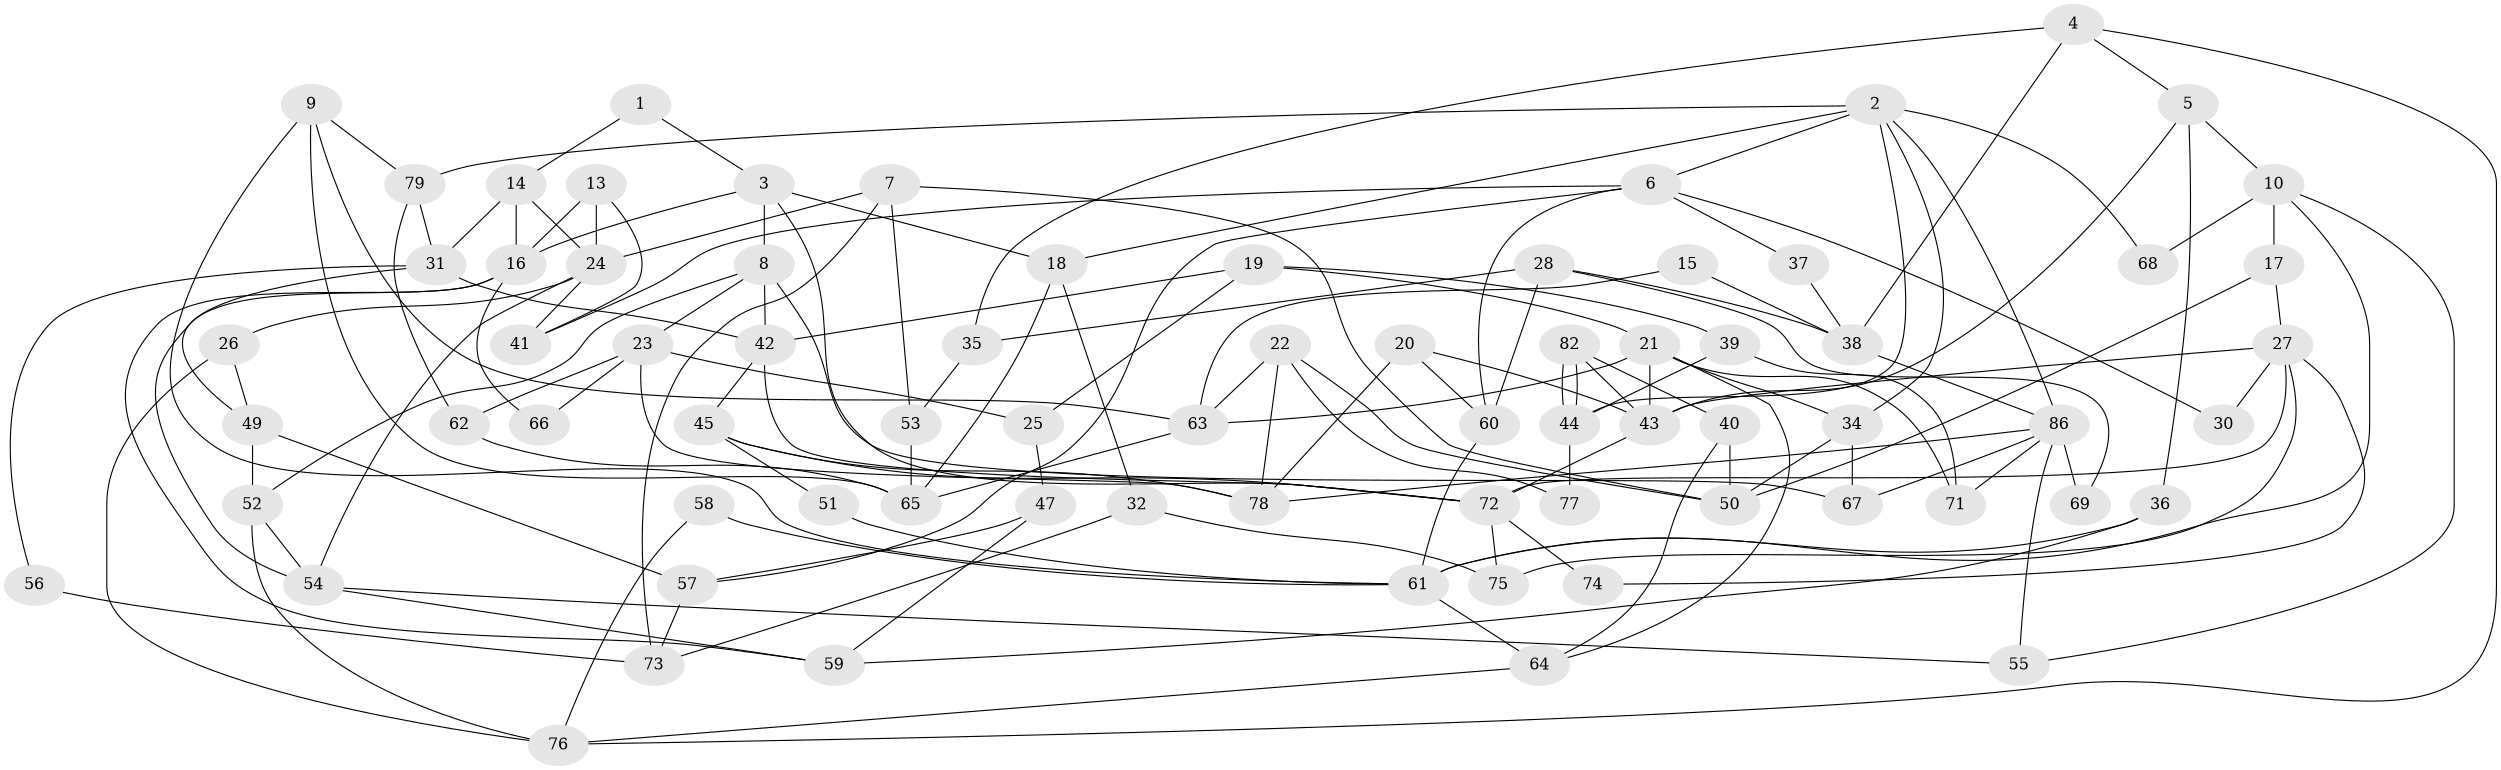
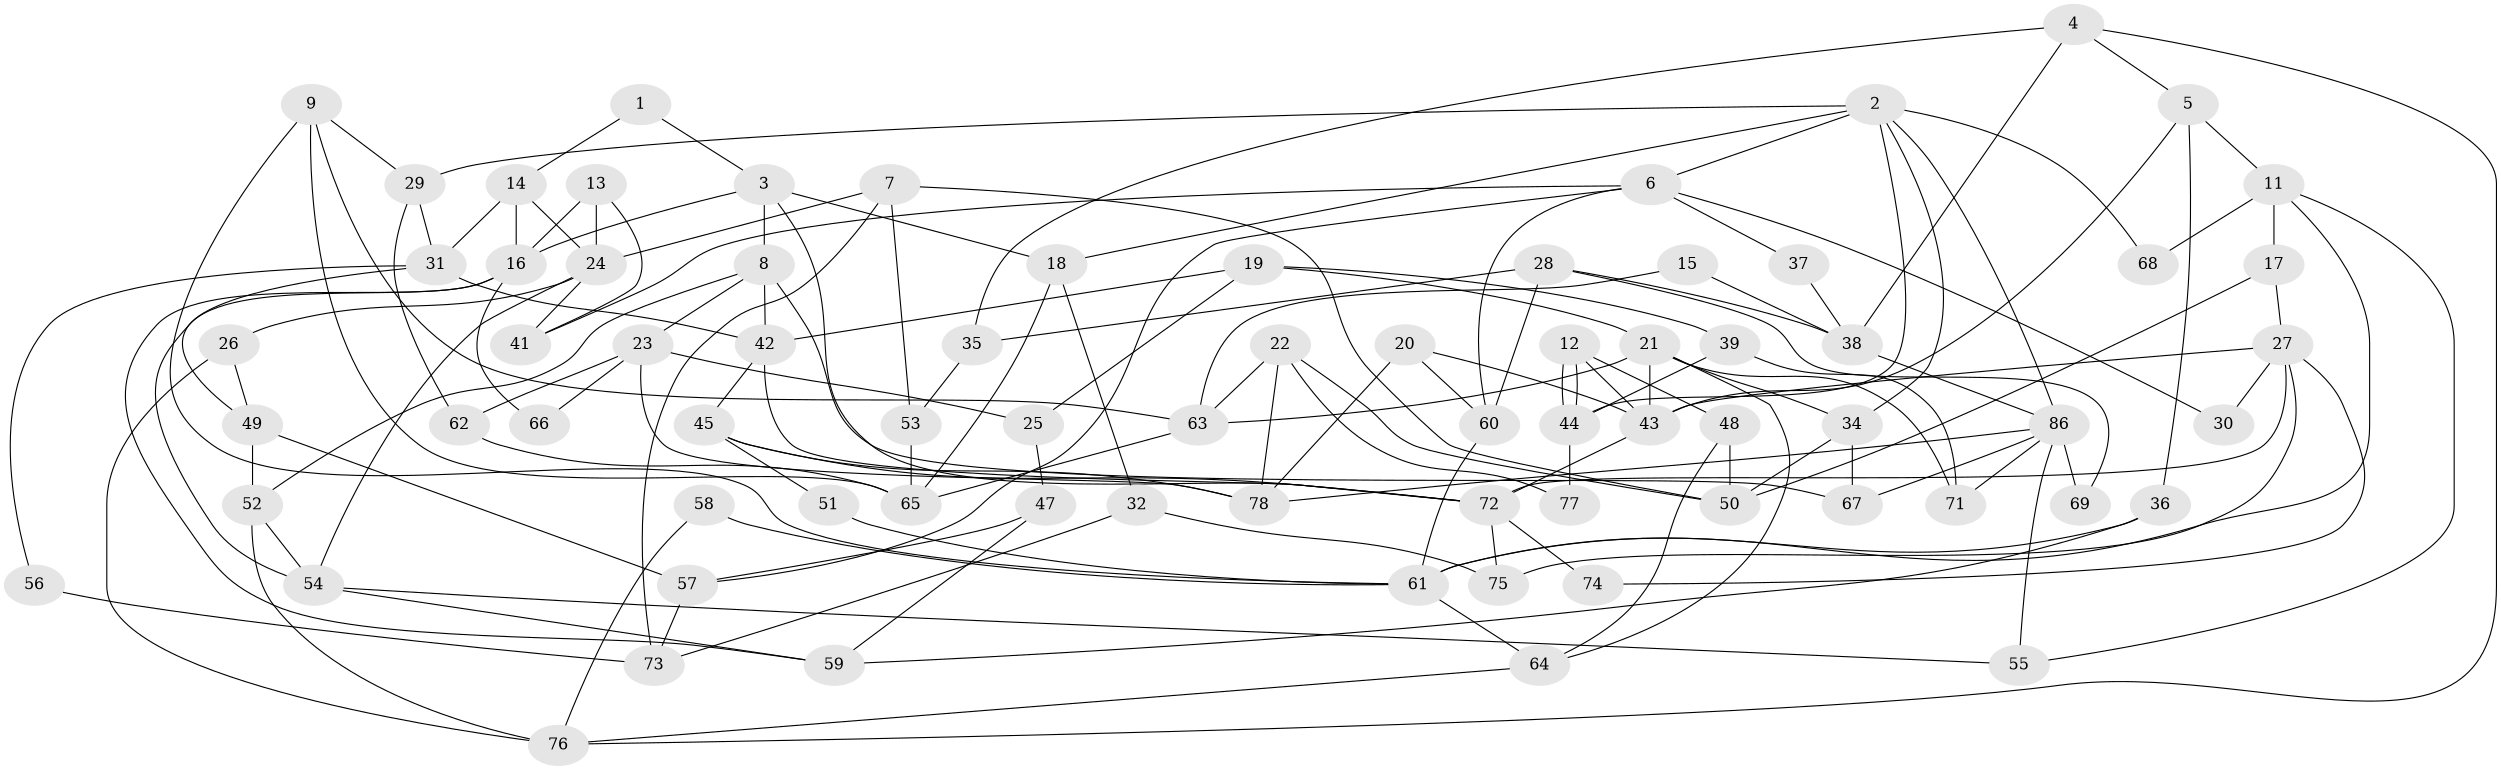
(415, 185) -> (415, 185)
(2274, 185) -> (2274, 185)
(1570, 345) -> (1570, 345)
(1730, 425) -> (1730, 425)
